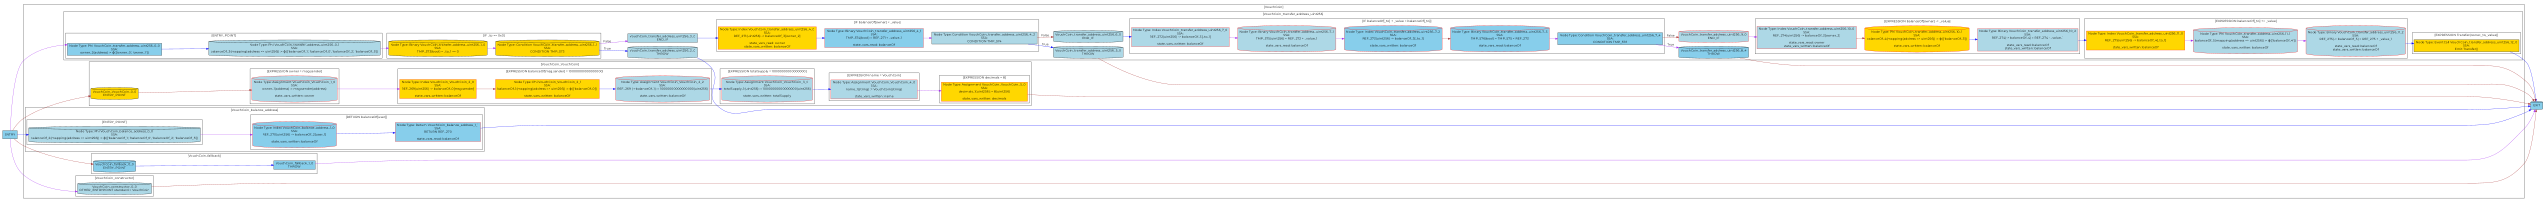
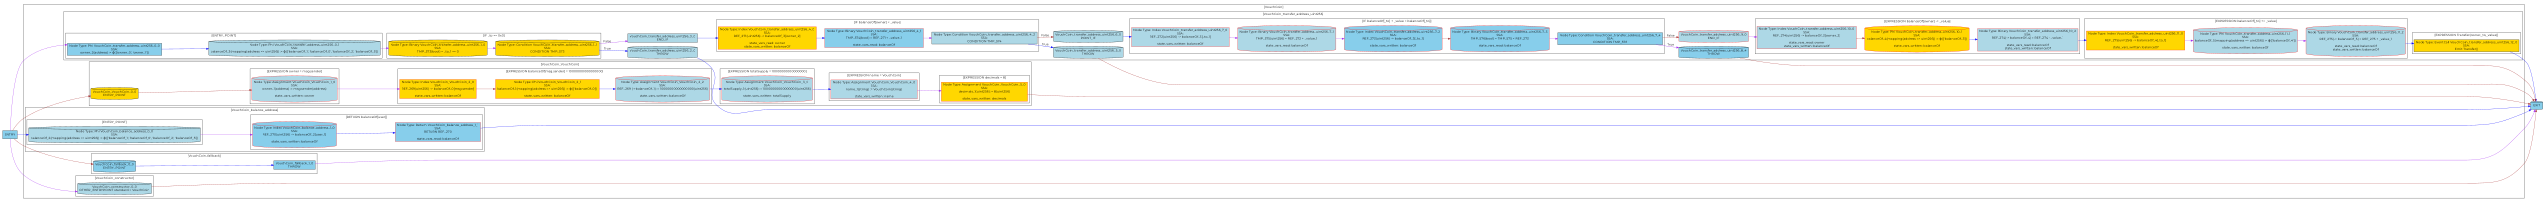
(1088, 36) -> (1088, 36)
